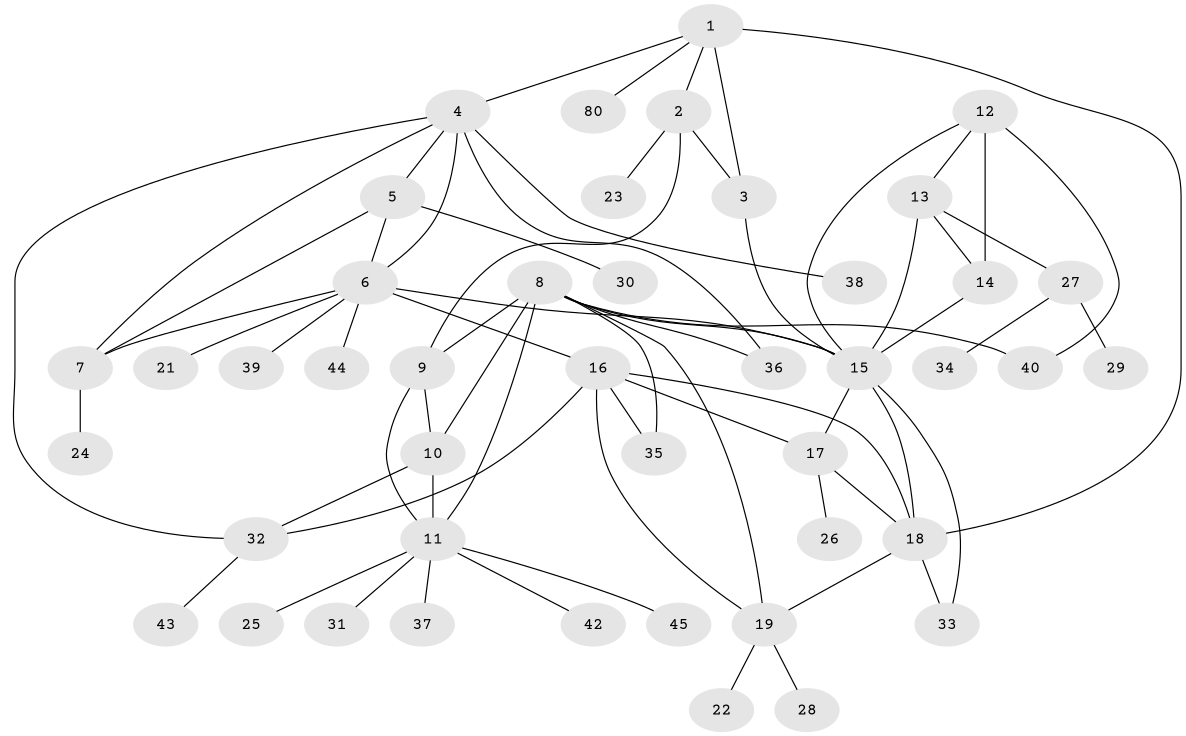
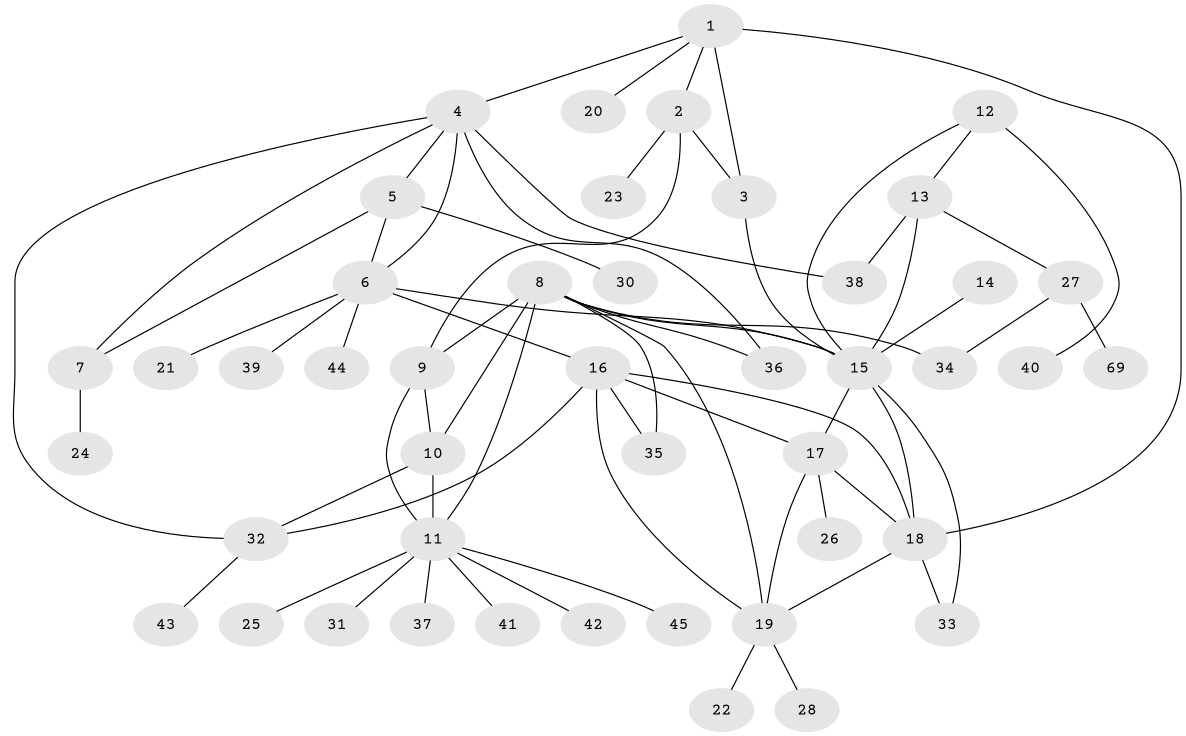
(593, 112) -> (593, 112)
(985, 197) -> none
(952, 240) -> (887, 240)
(219, 319) -> none
(774, 326) -> (770, 326)
(1116, 368) -> (1116, 368)
none -> (781, 537)
none -> (508, 625)
